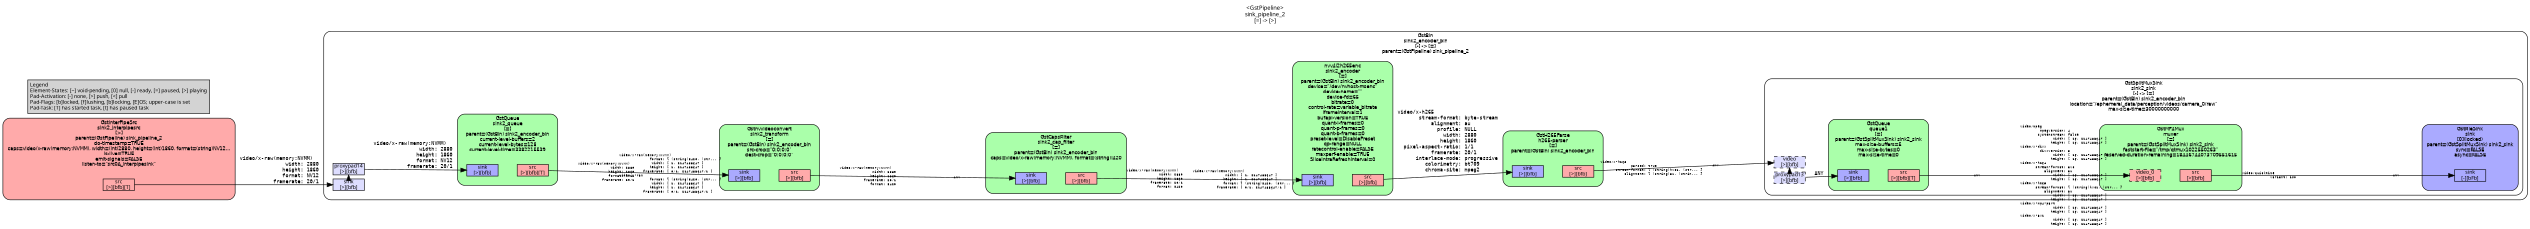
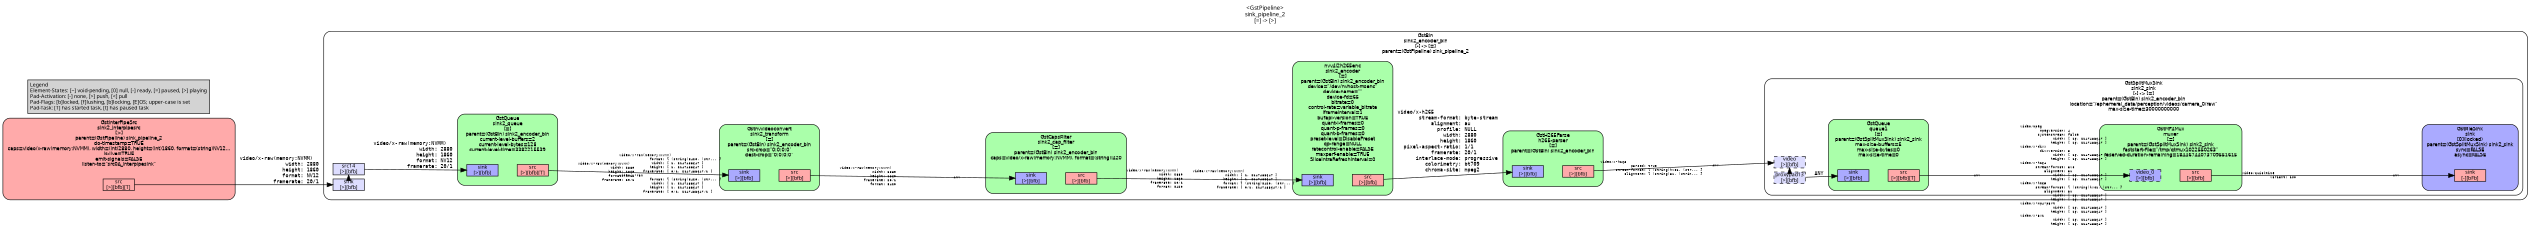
(349, 169) -> (349, 169)
(2145, 175) -> (2145, 175)
(2470, 175) -> (2470, 175)
